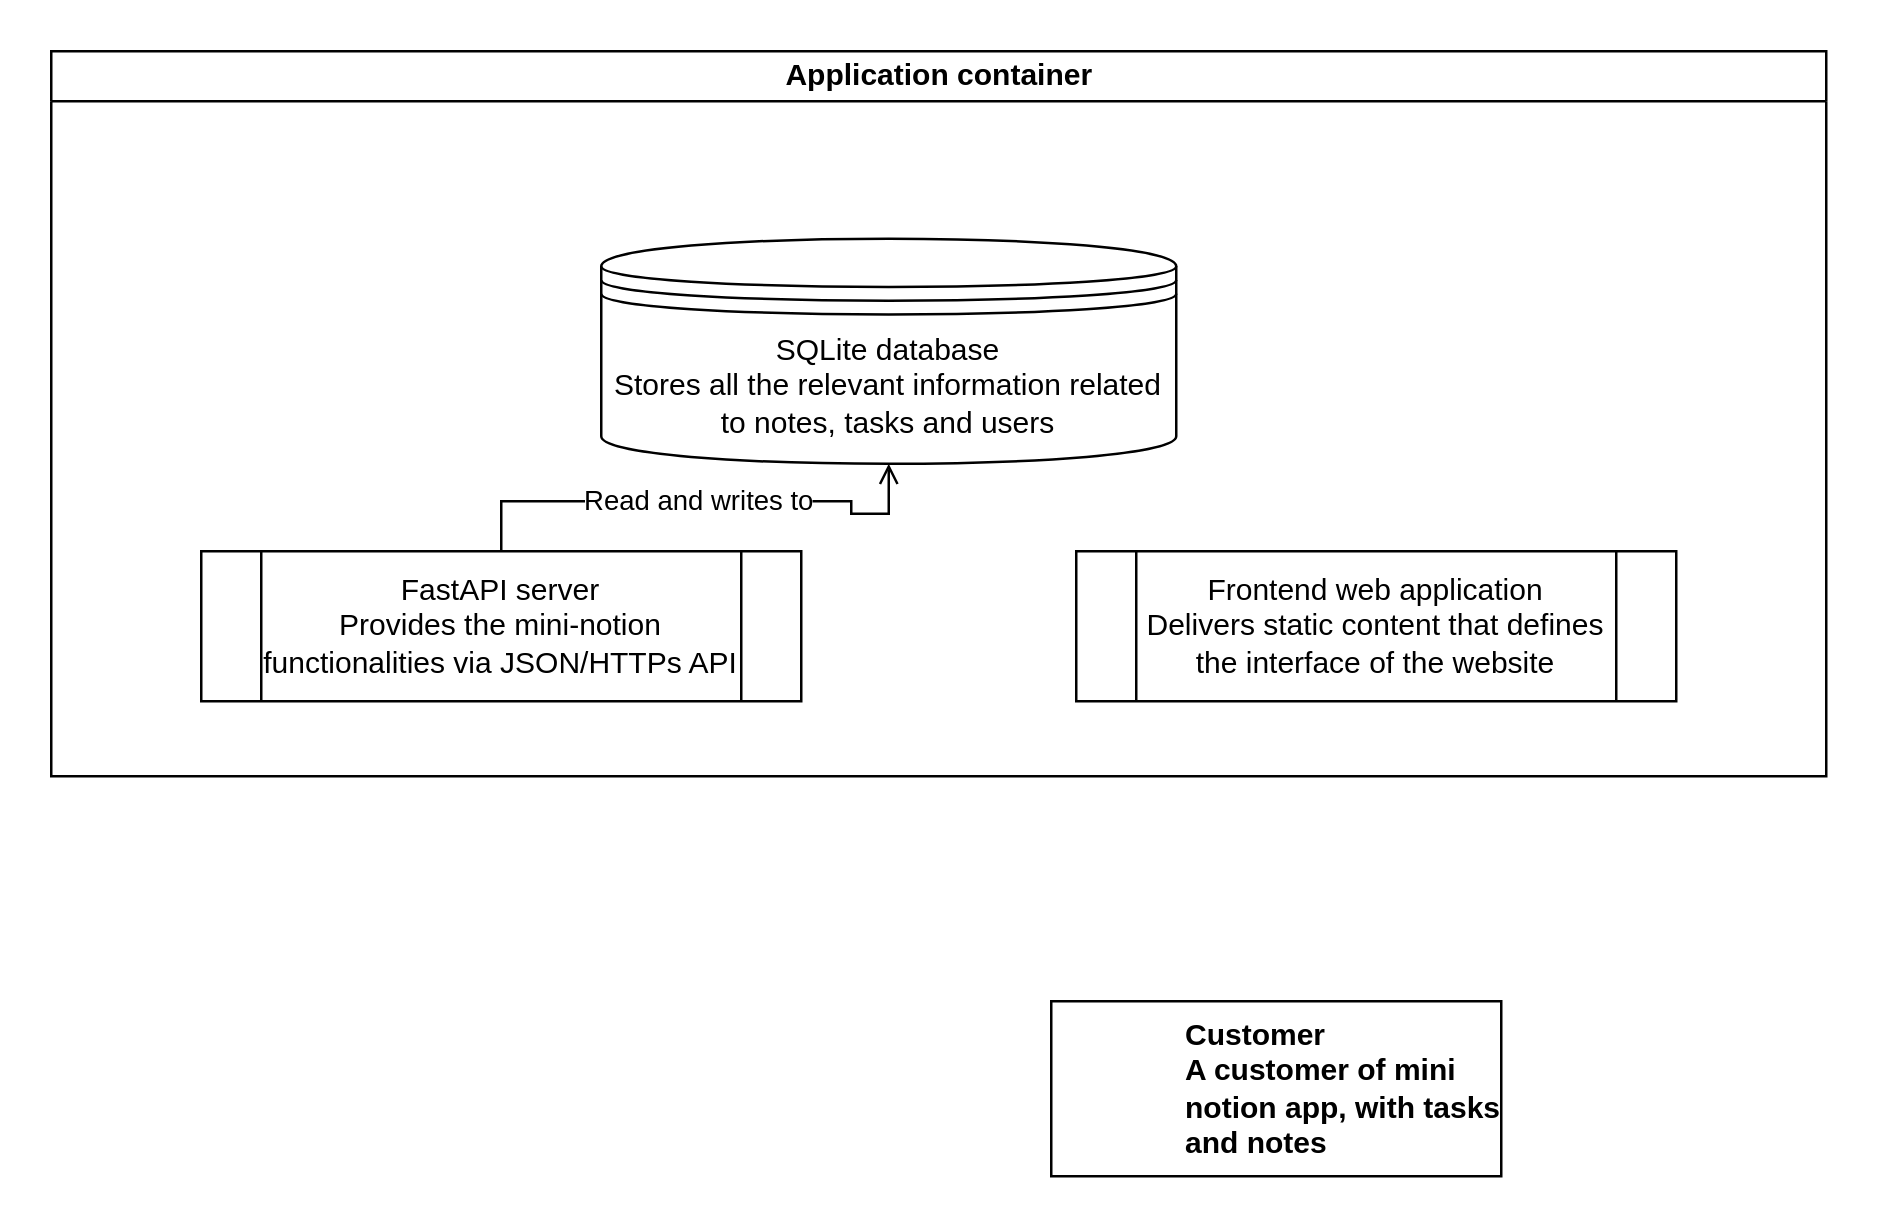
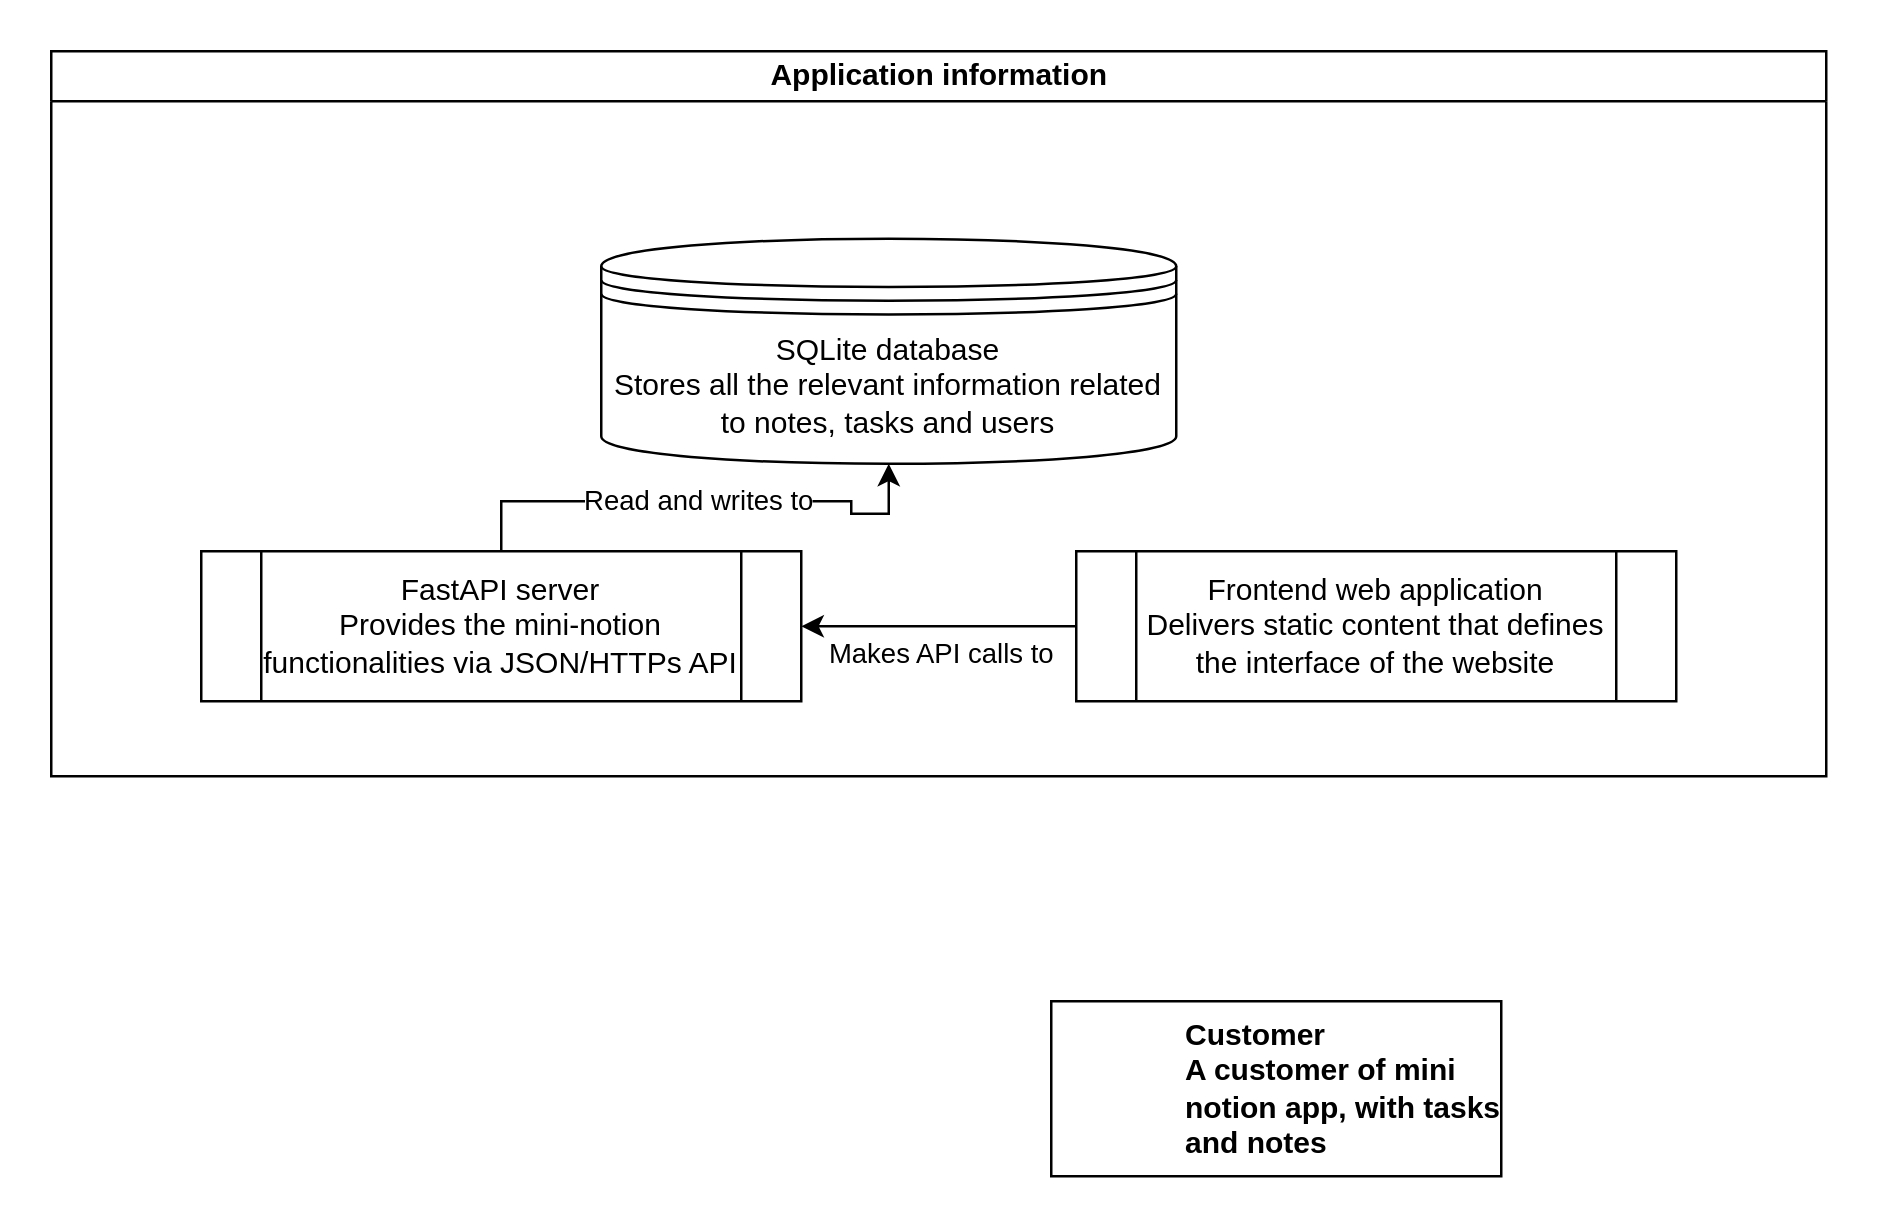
(940, 76) -> (940, 76)
(889, 477) -> (889, 482)
none -> (947, 626)
